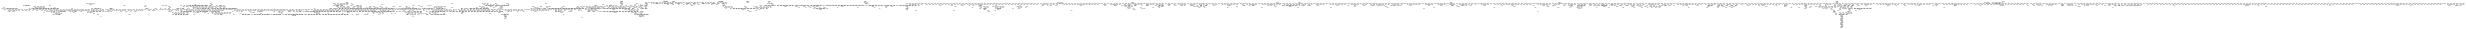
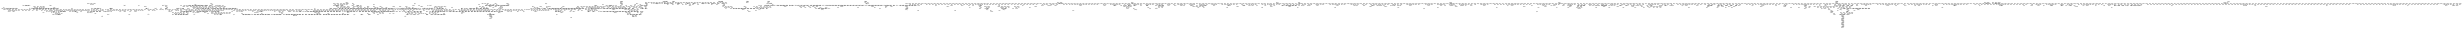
(2223, 5) -> (2225, 3)
